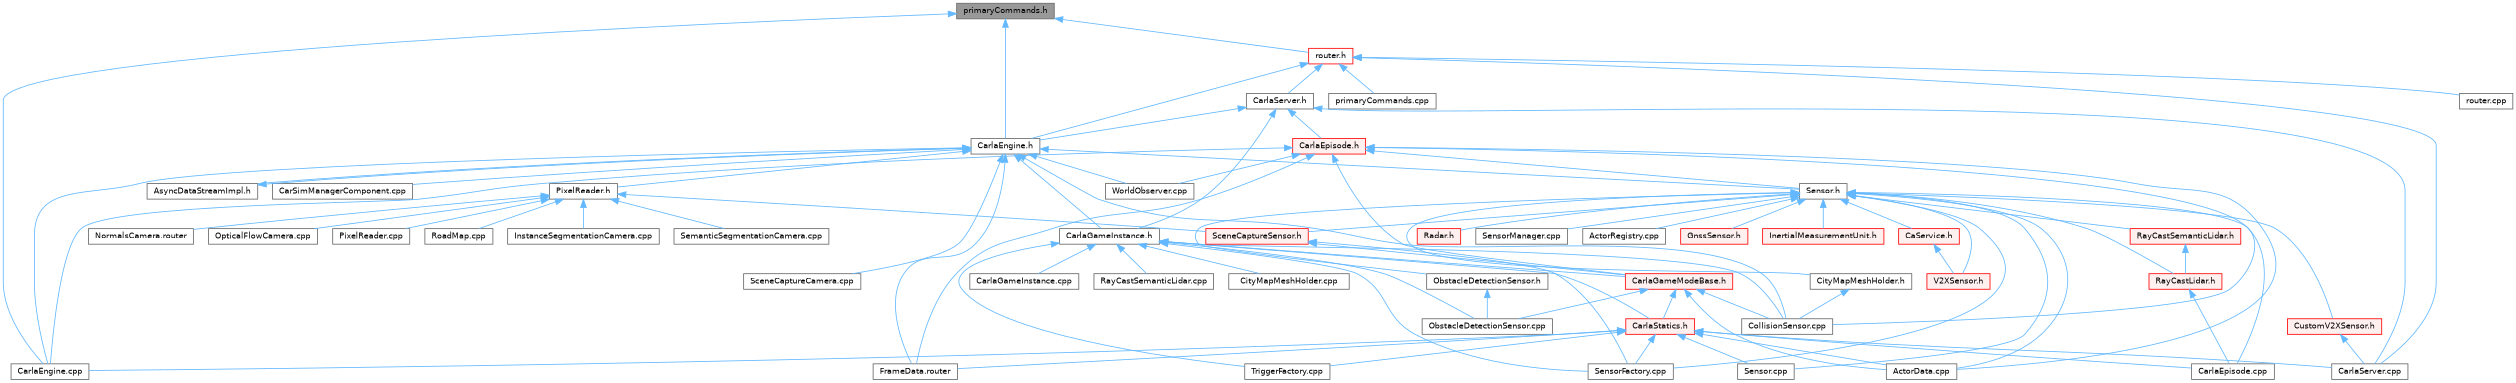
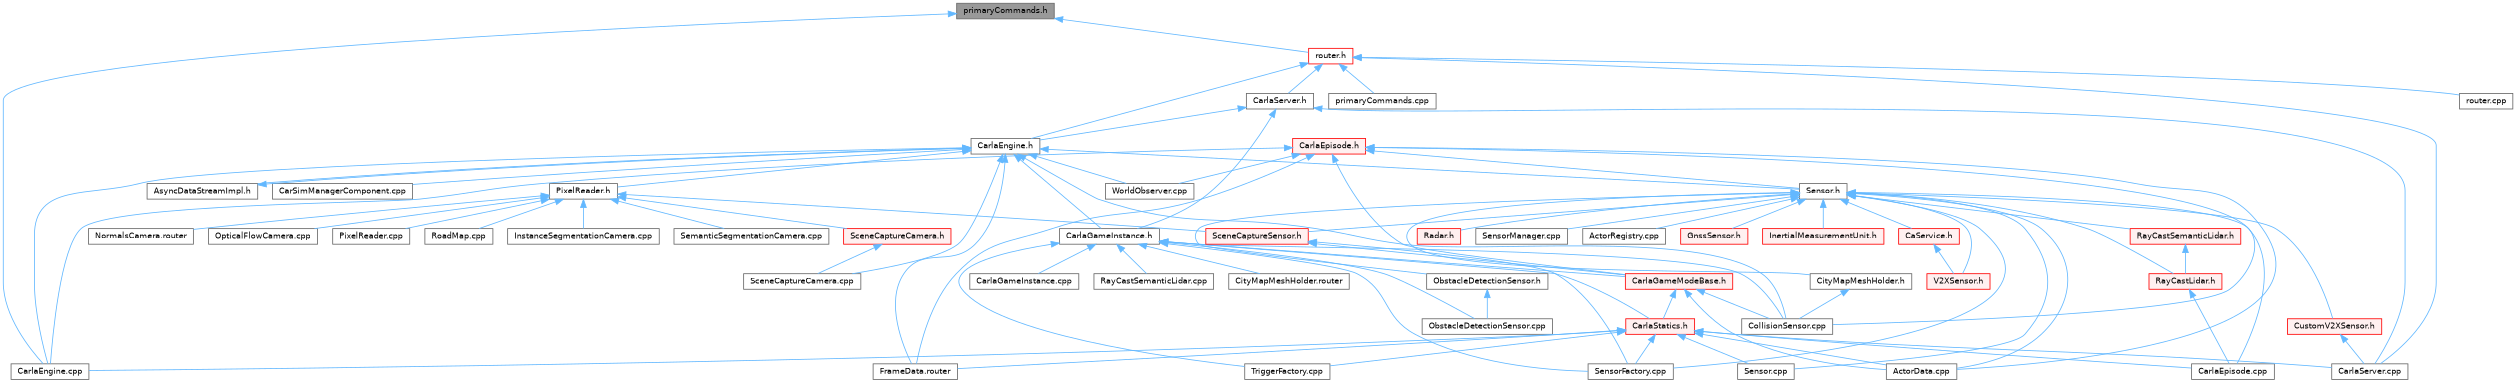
(1005, 83) -> none
(1308, 126) -> none
none -> (897, 236)
(1289, 281) -> (1289, 281)
(1579, 305) -> none
